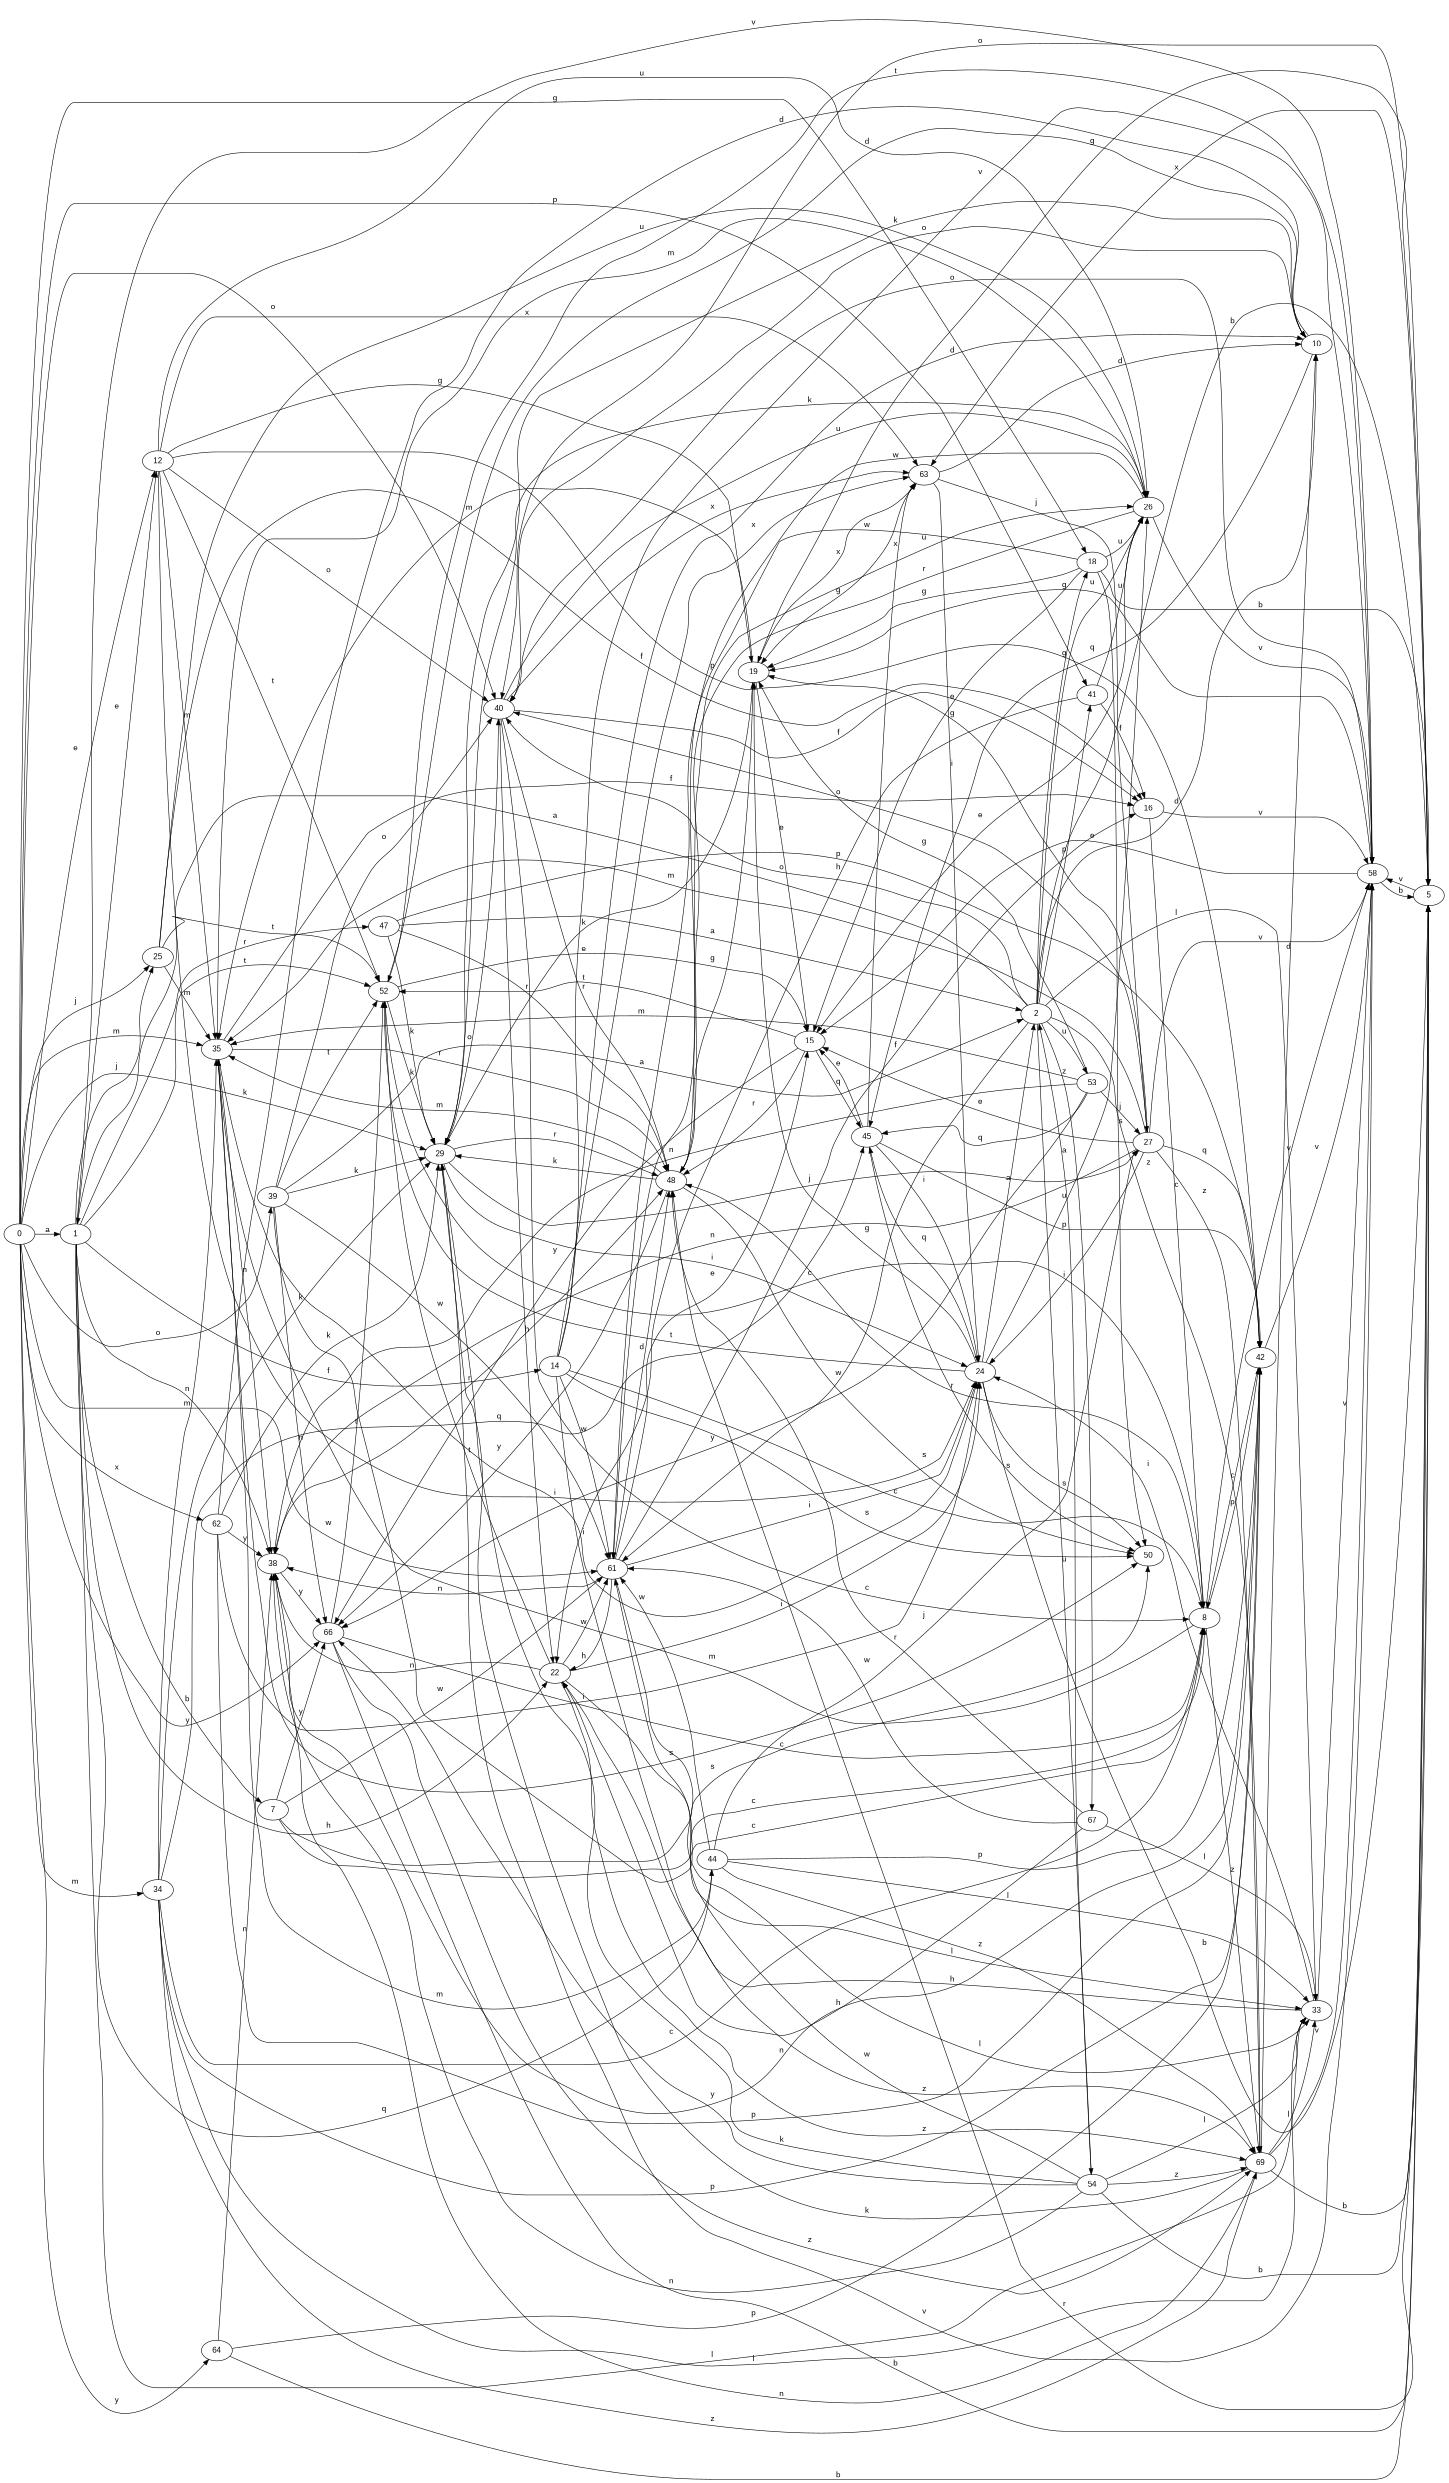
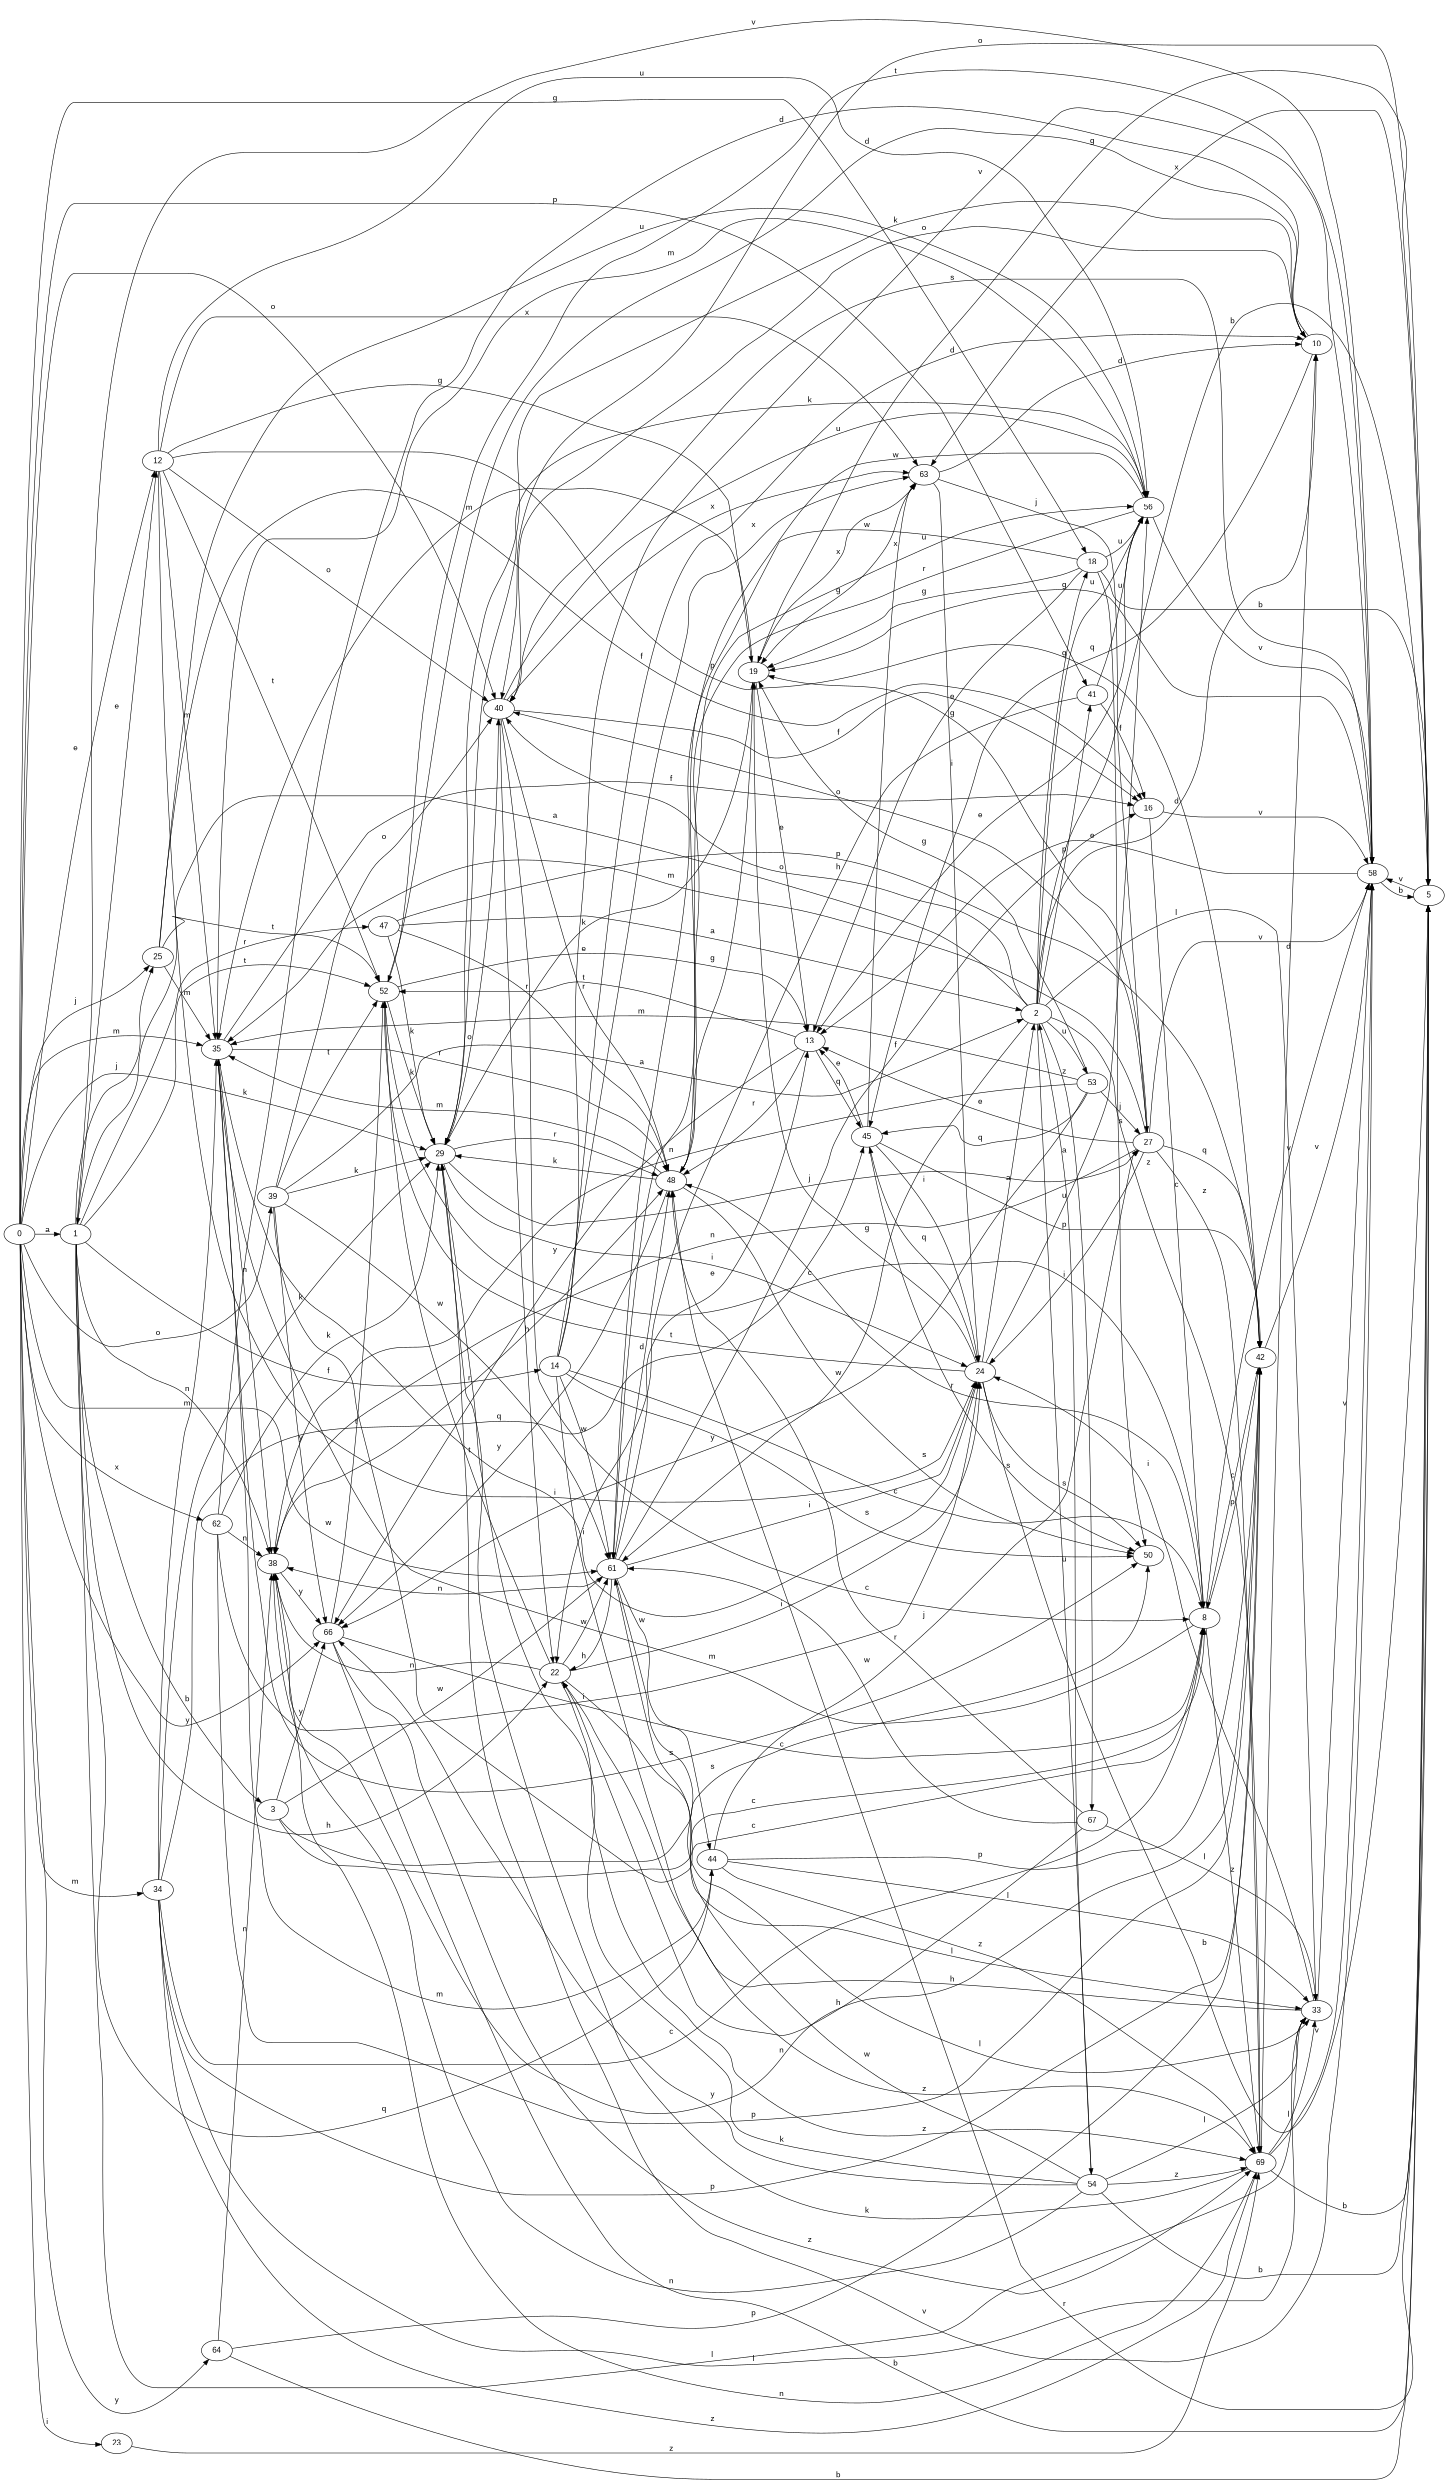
(952, 278) -> (952, 278)
(1148, 507) -> (1148, 507)
(810, 1041) -> (810, 1041)
(301, 1438) -> (301, 1438)
(245, 1538) -> (245, 1538)
(685, 1710) -> (656, 1716)
(273, 1810) -> (273, 1810)
none -> (117, 2443)
